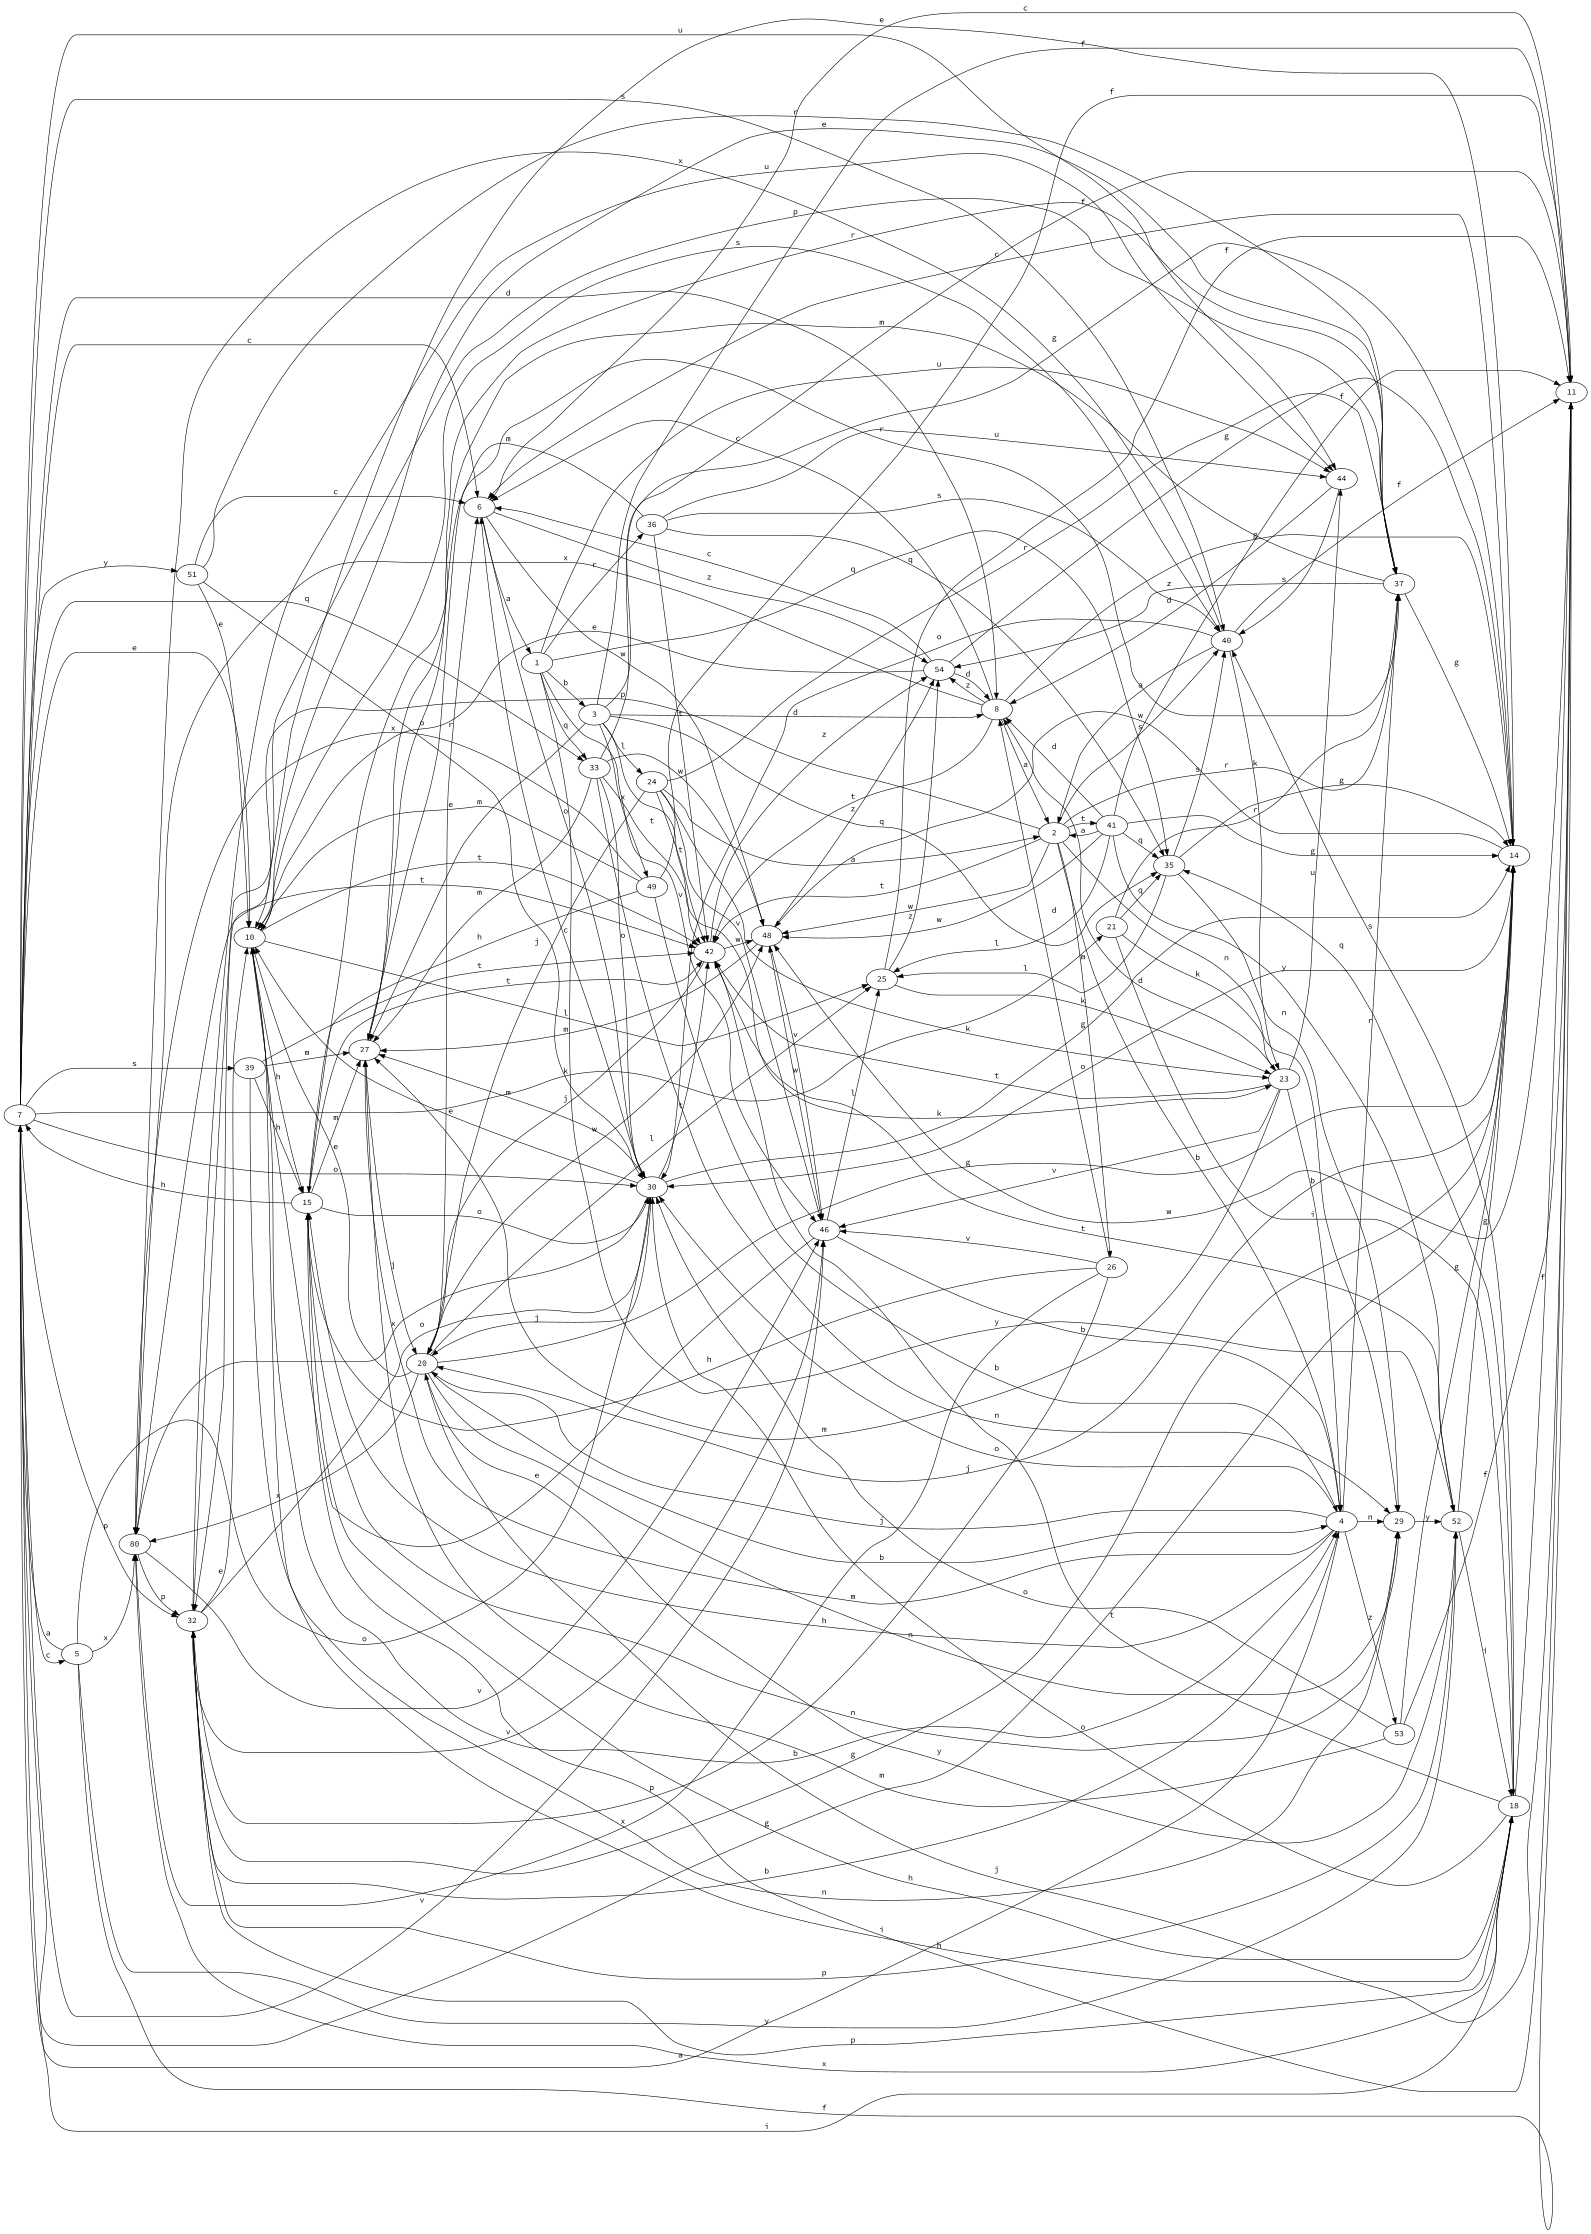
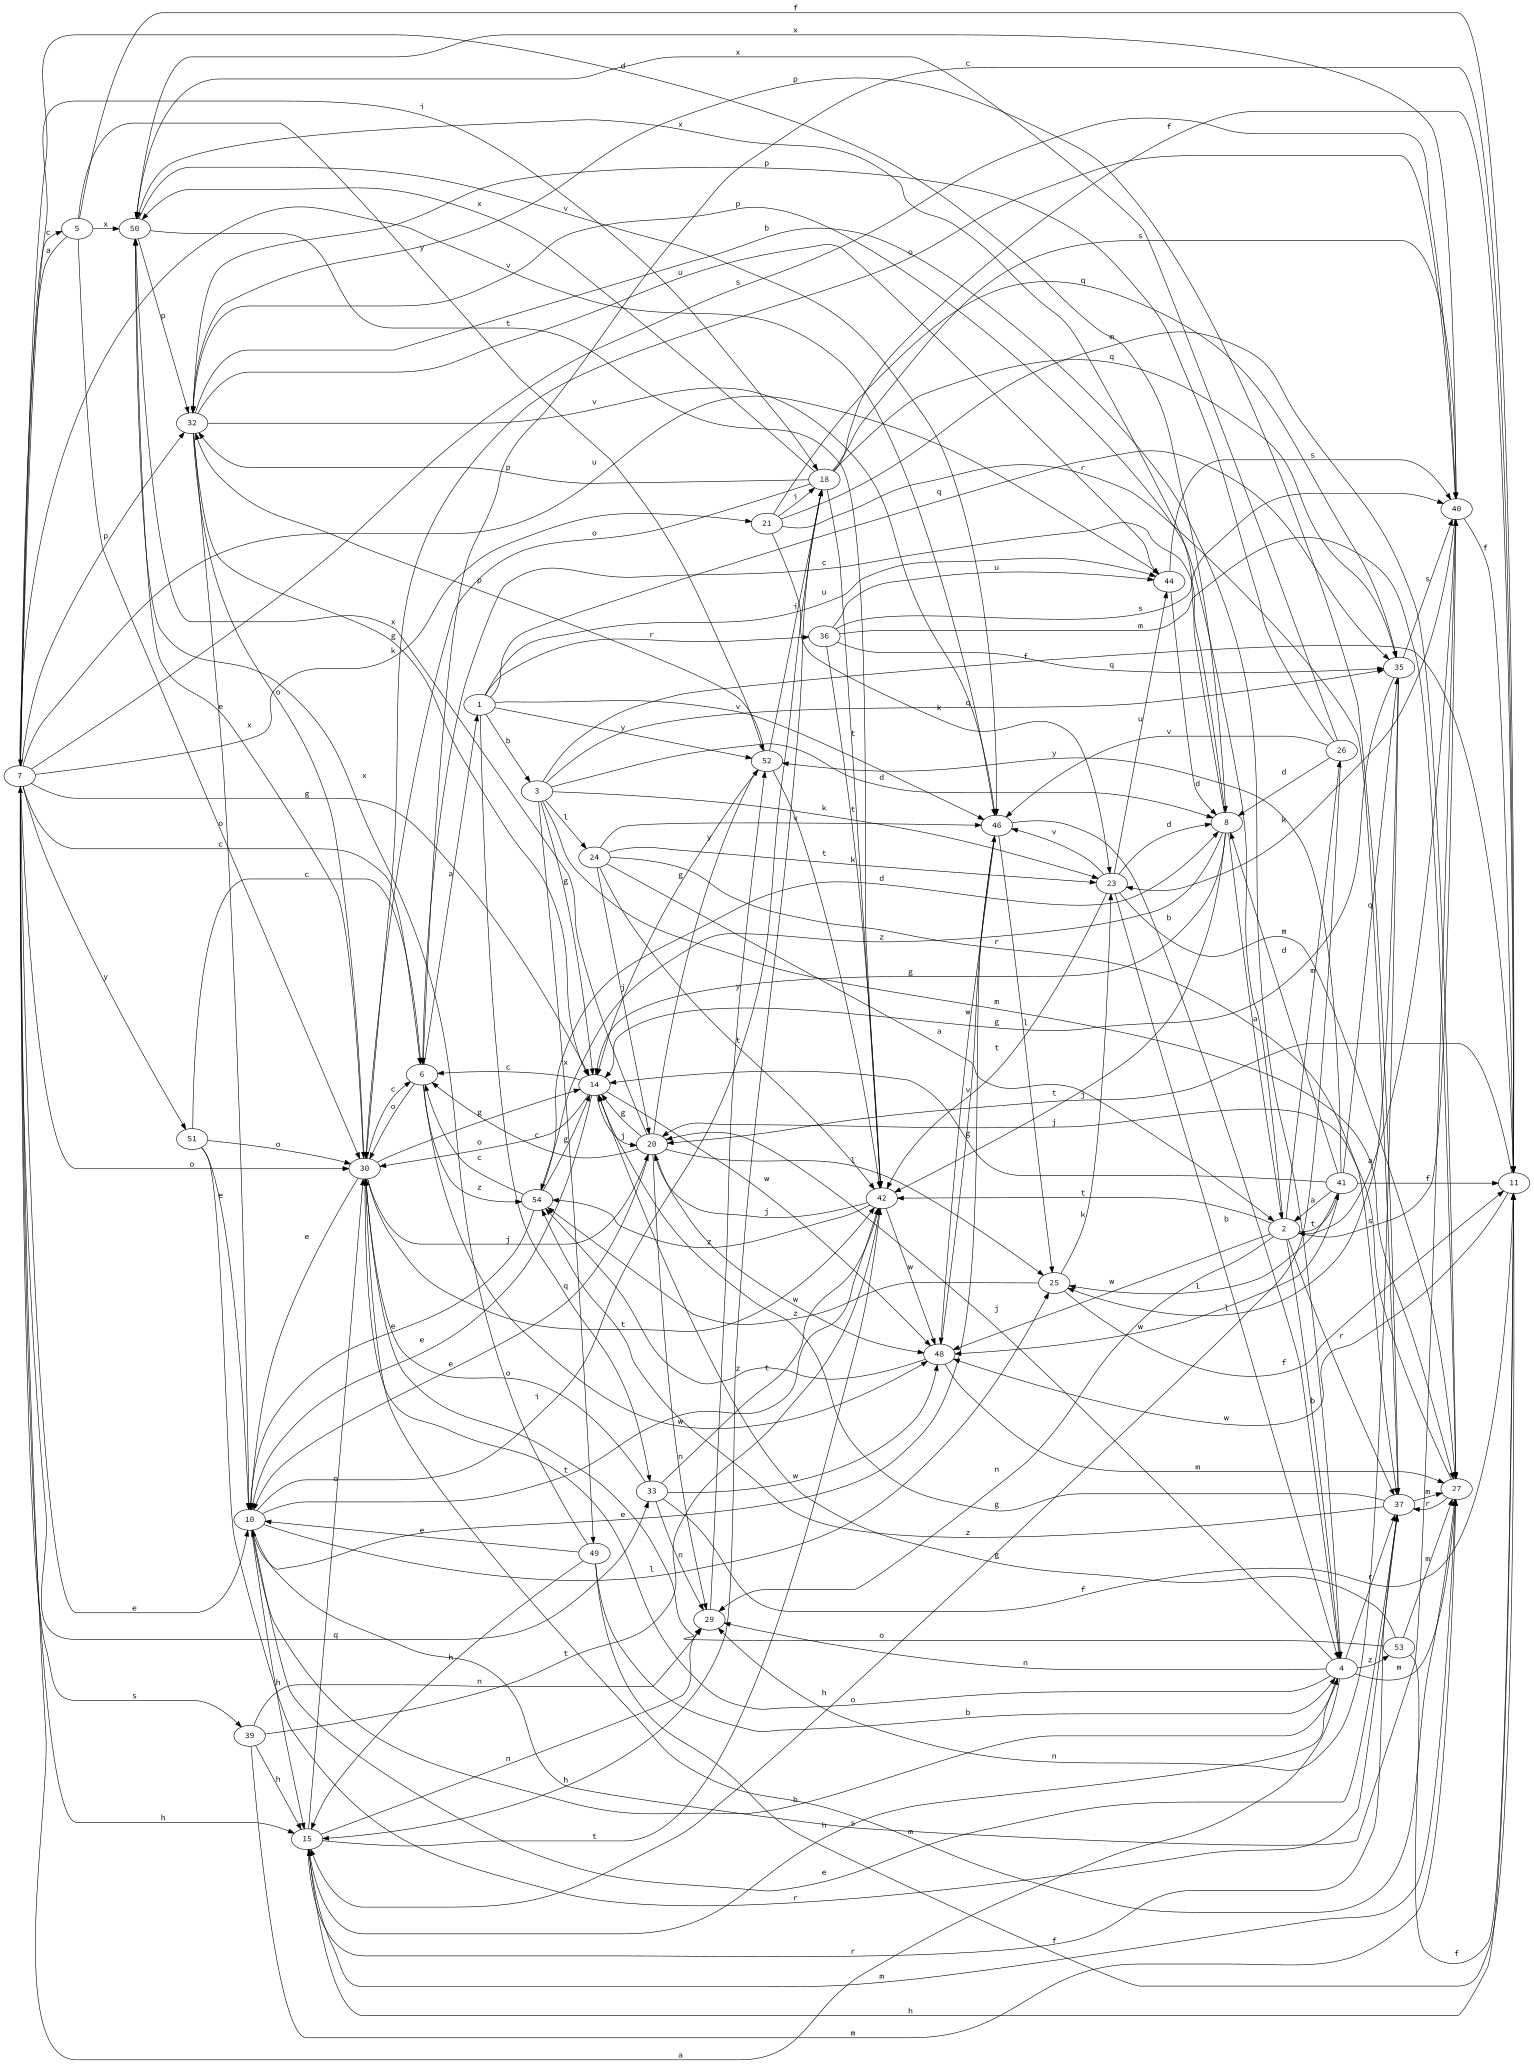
(451, 725) -> (537, 1135)
(485, 905) -> (1419, 627)
(160, 1189) -> (51, 1726)
(135, 1544) -> (135, 229)
(831, 1560) -> none
